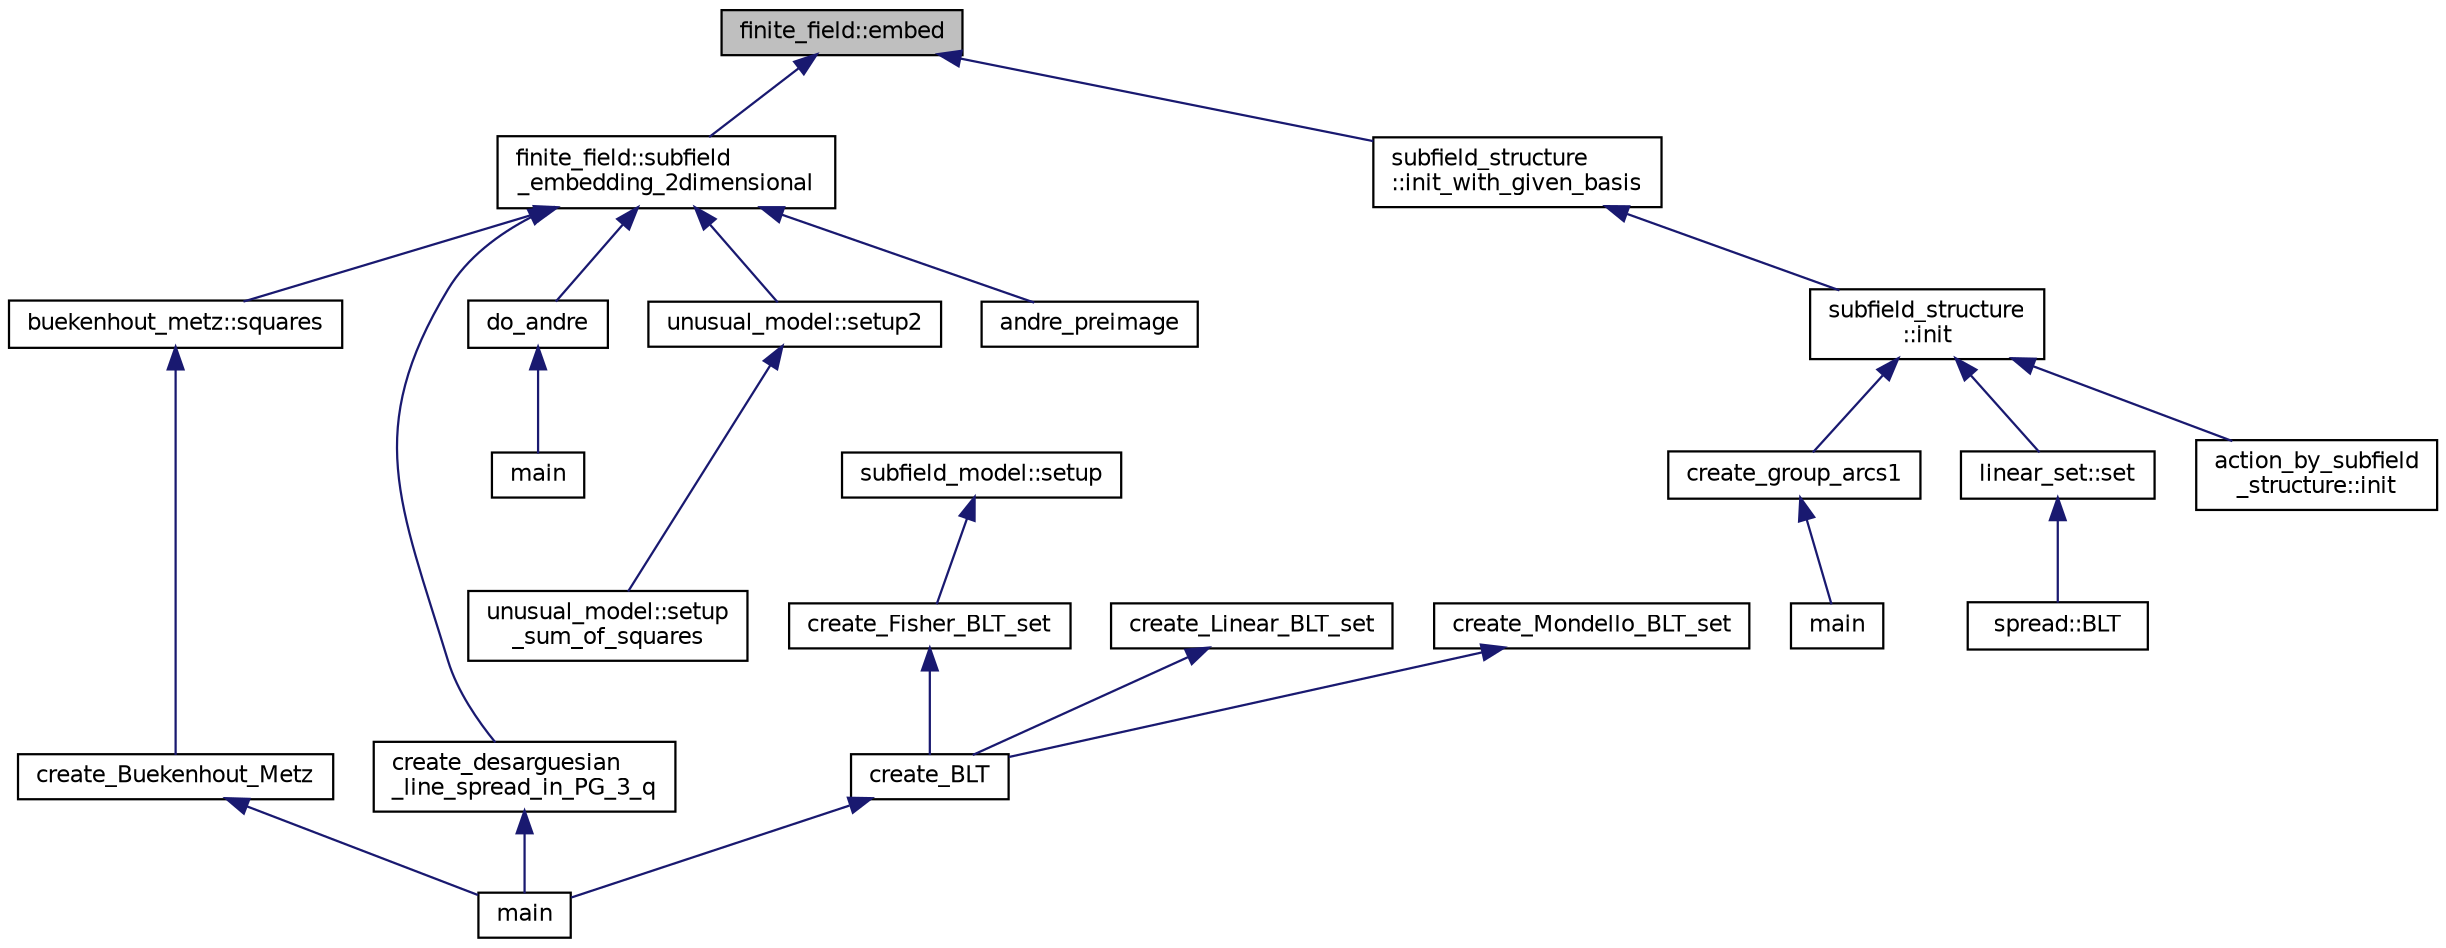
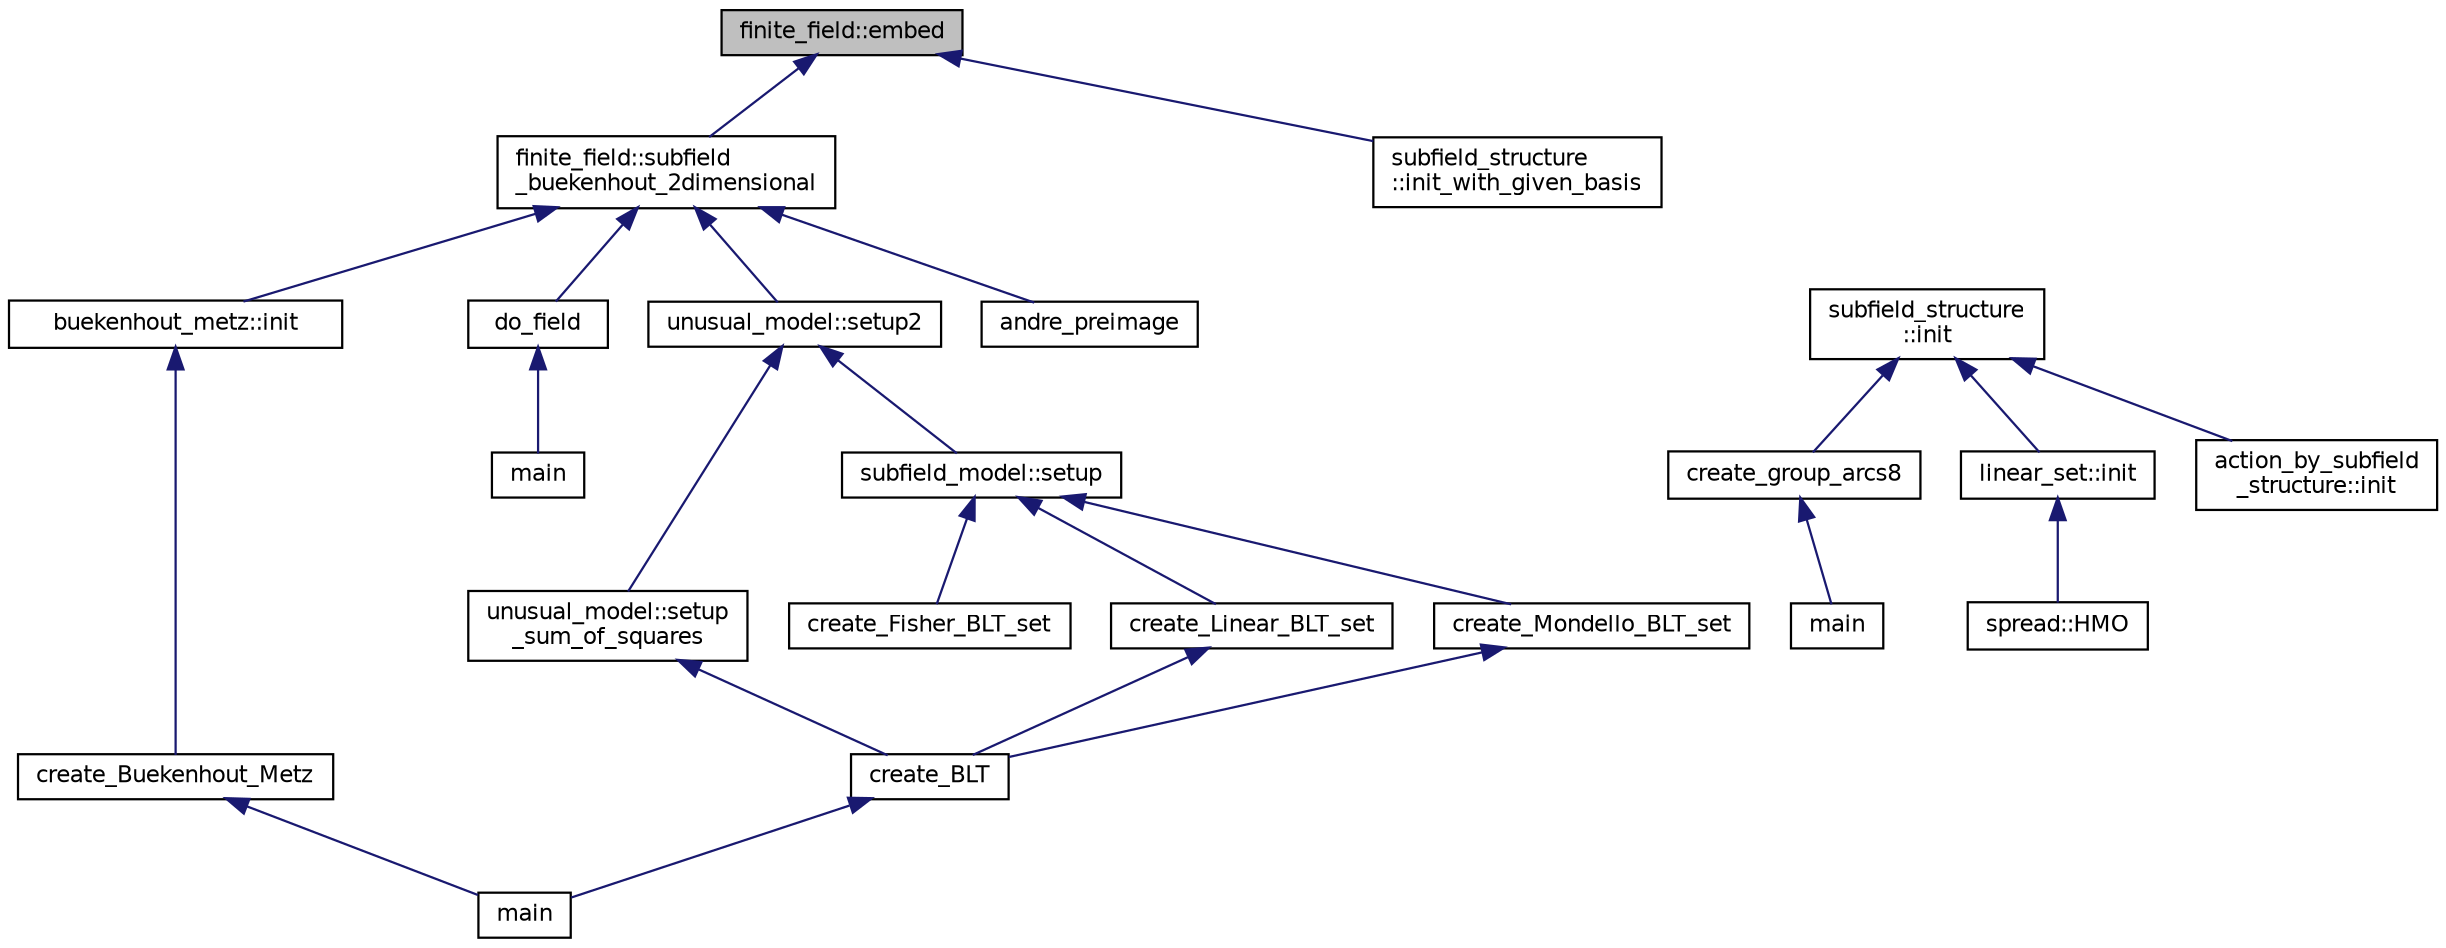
(666, 172) -> (666, 172)
(1733, 252) -> none
(176, 324) -> (176, 324)
(538, 324) -> (538, 324)
none -> (897, 407)
(1794, 475) -> (1794, 475)
(2058, 475) -> (2058, 475)
none -> (1298, 553)
none -> (1127, 556)
(2058, 626) -> (2058, 626)
(930, 713) -> (793, 712)
(525, 777) -> none
